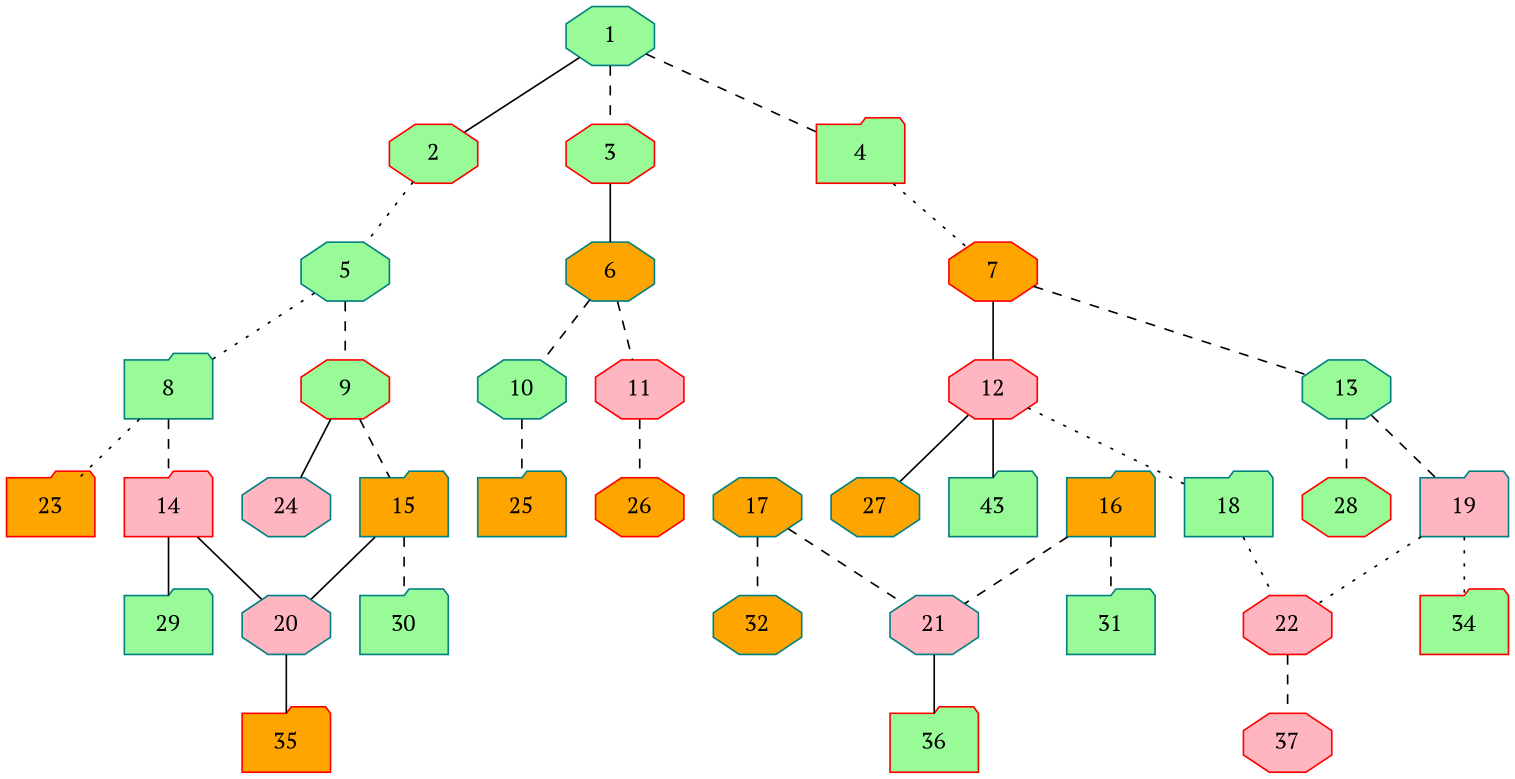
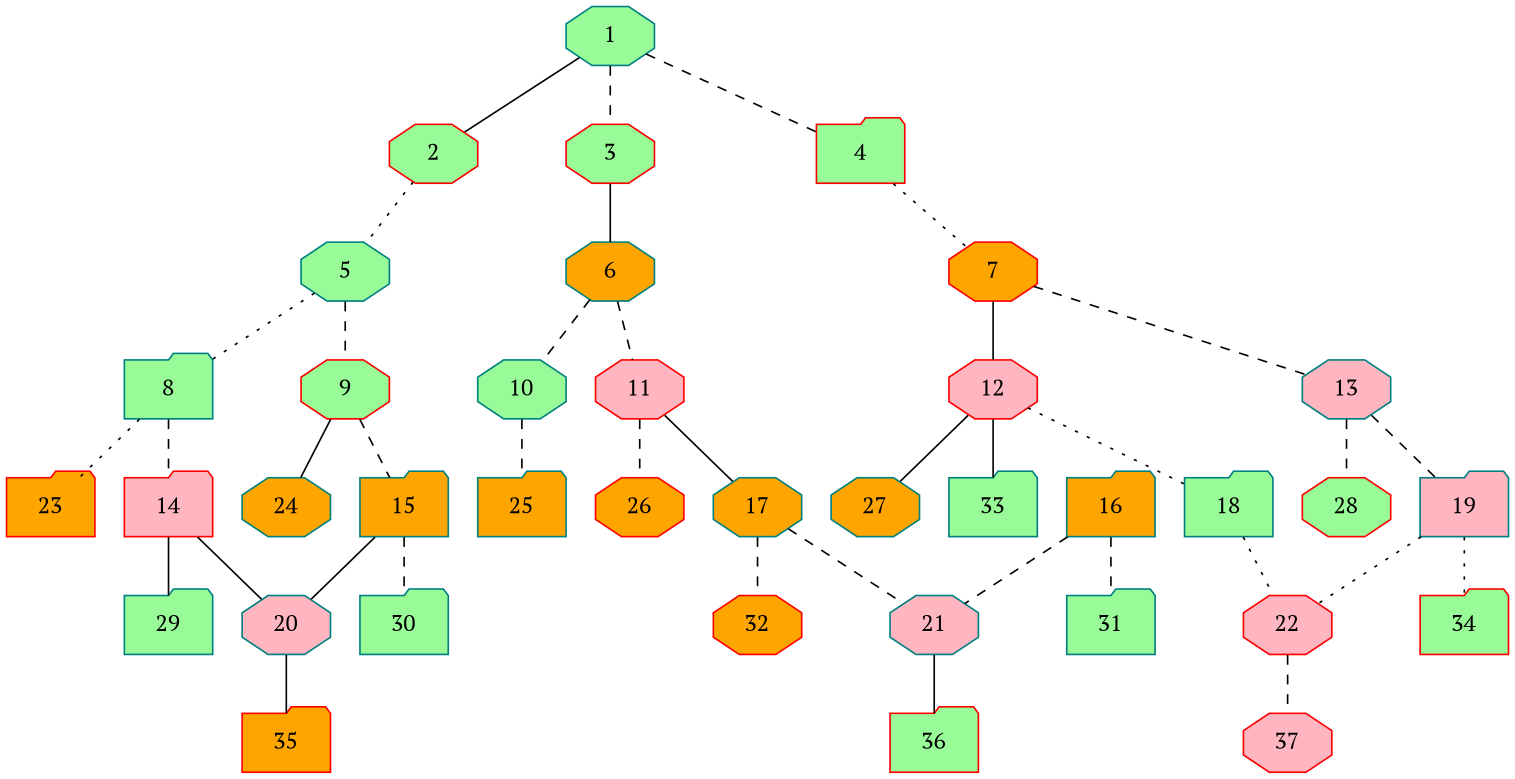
(1347, 389) -> (1347, 389)
none -> (699, 448)
(286, 507) -> (286, 507)
(993, 507) -> (993, 507)
(758, 625) -> (758, 625)
